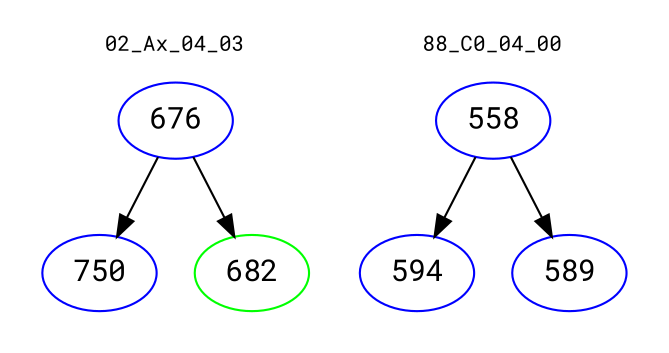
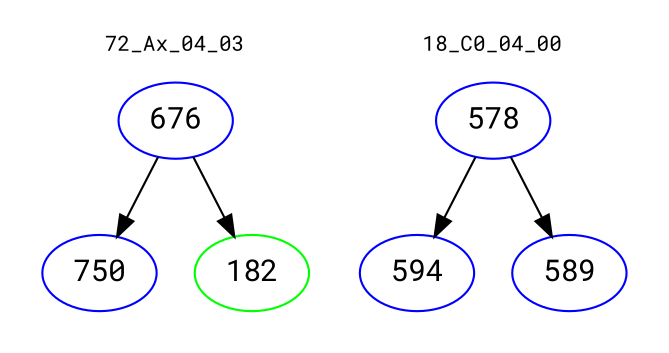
(176, 46) -> (176, 46)
(493, 46) -> (493, 46)
(493, 121) -> (493, 121)
(252, 273) -> (252, 273)
